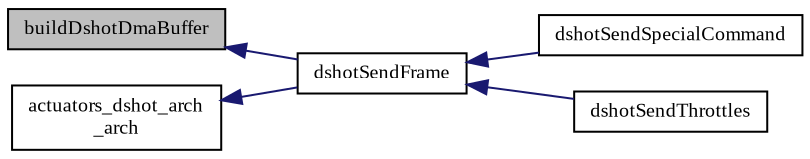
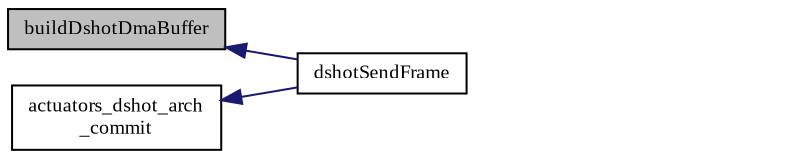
(671, 35) -> none
(671, 112) -> none
(117, 118) -> (117, 118)
